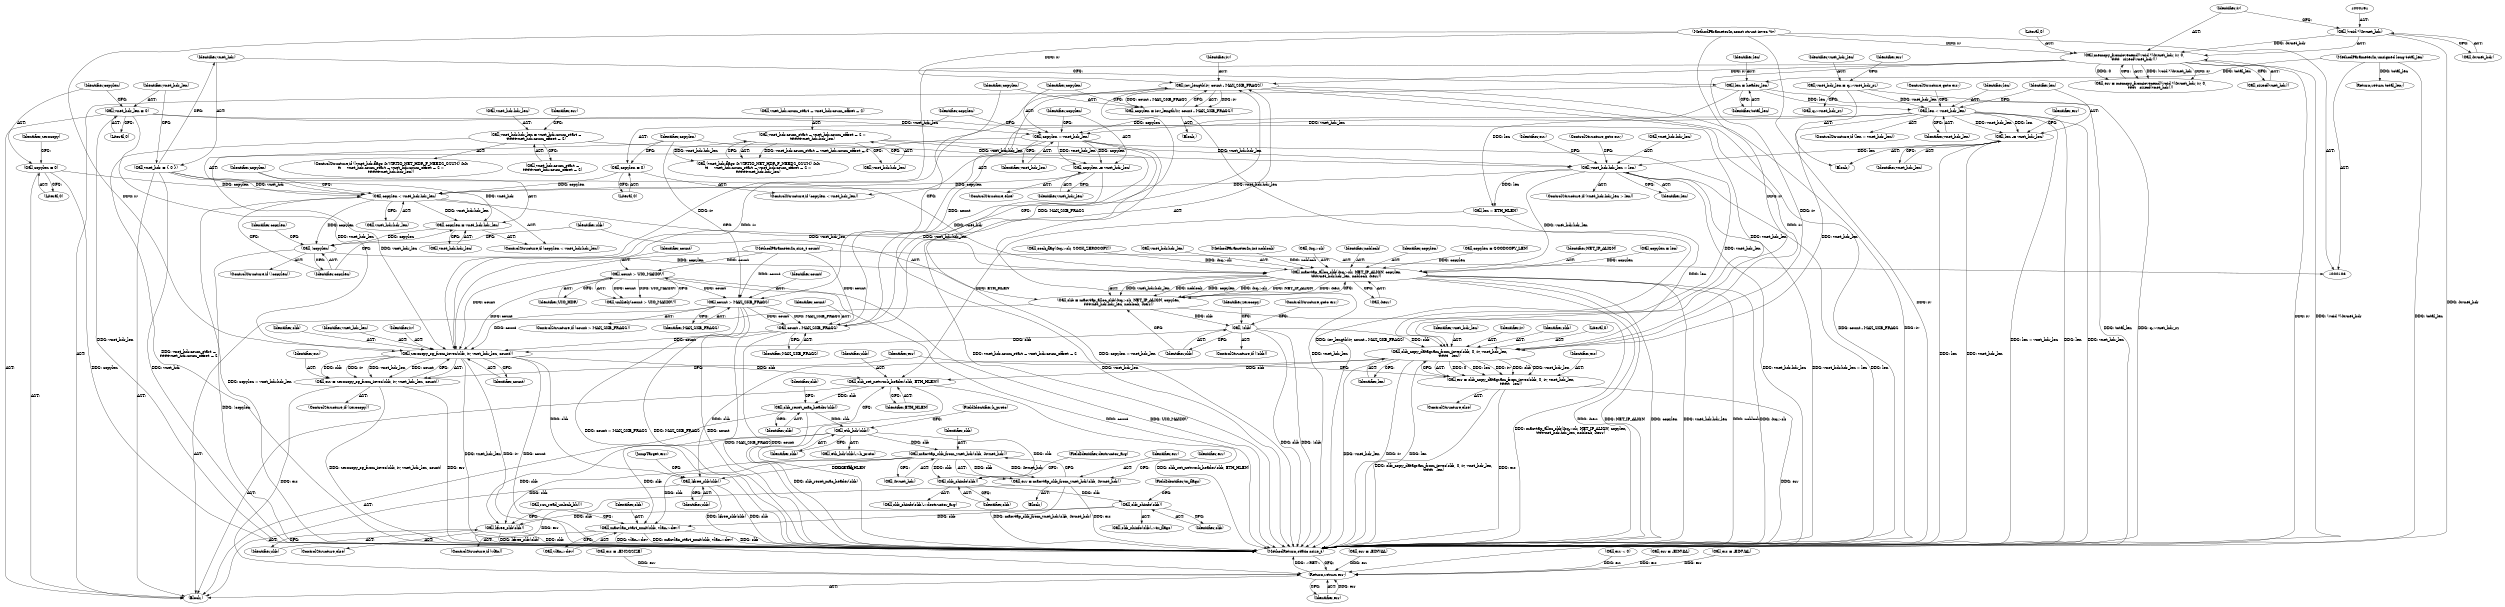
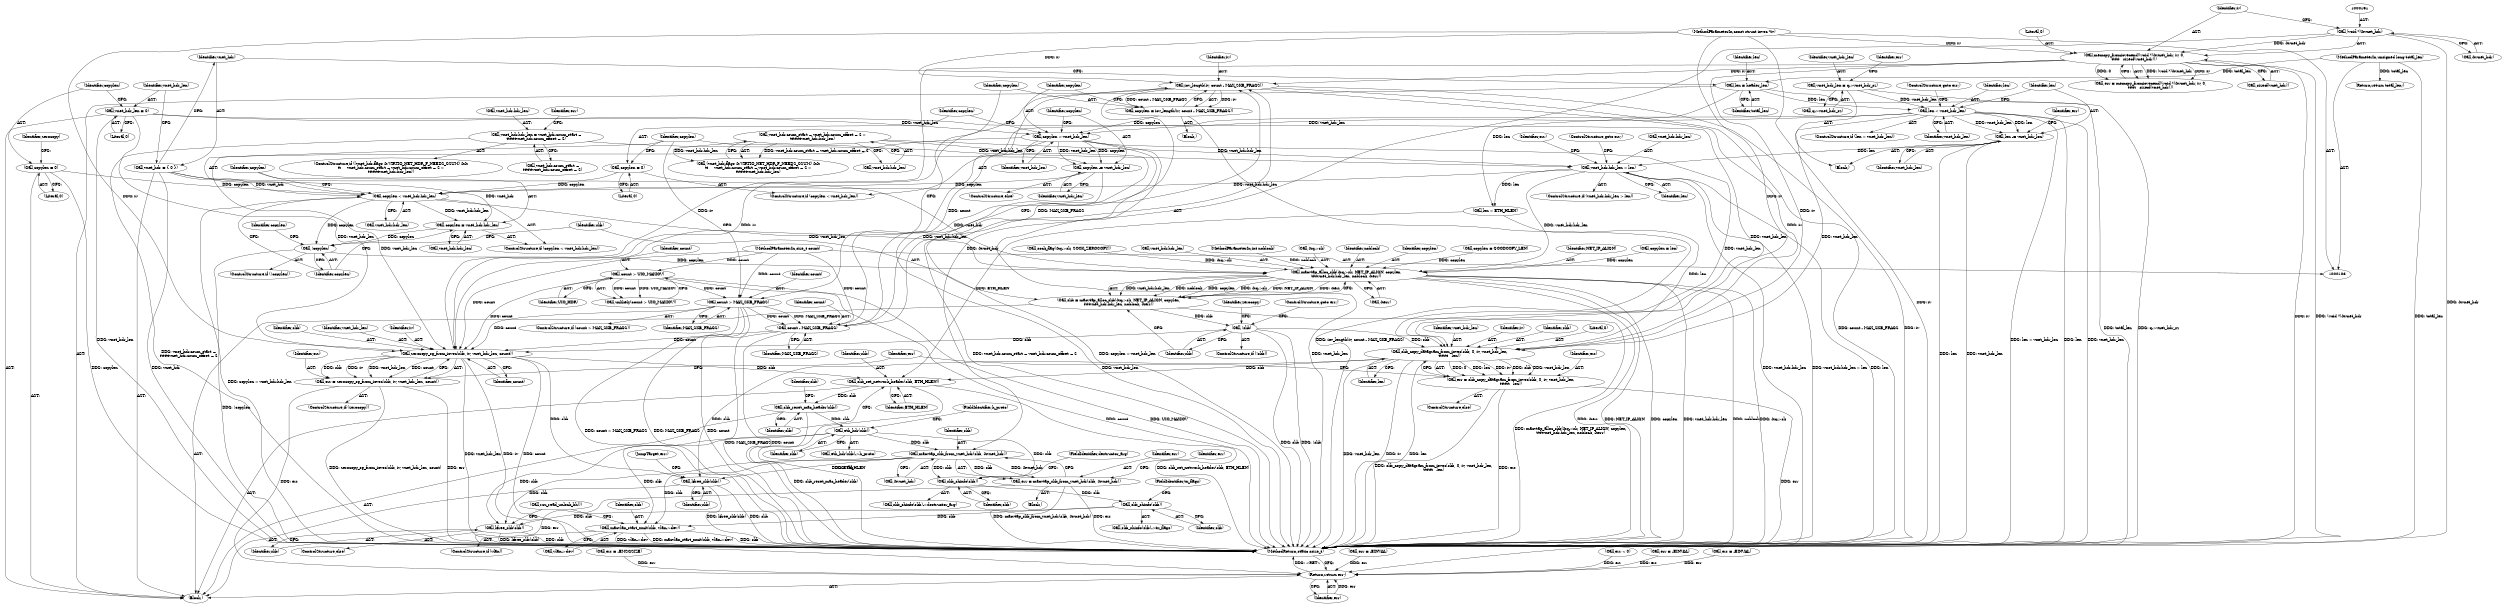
none -> (1841, 100)
(812, 111) -> none
none -> (1471, 128)
